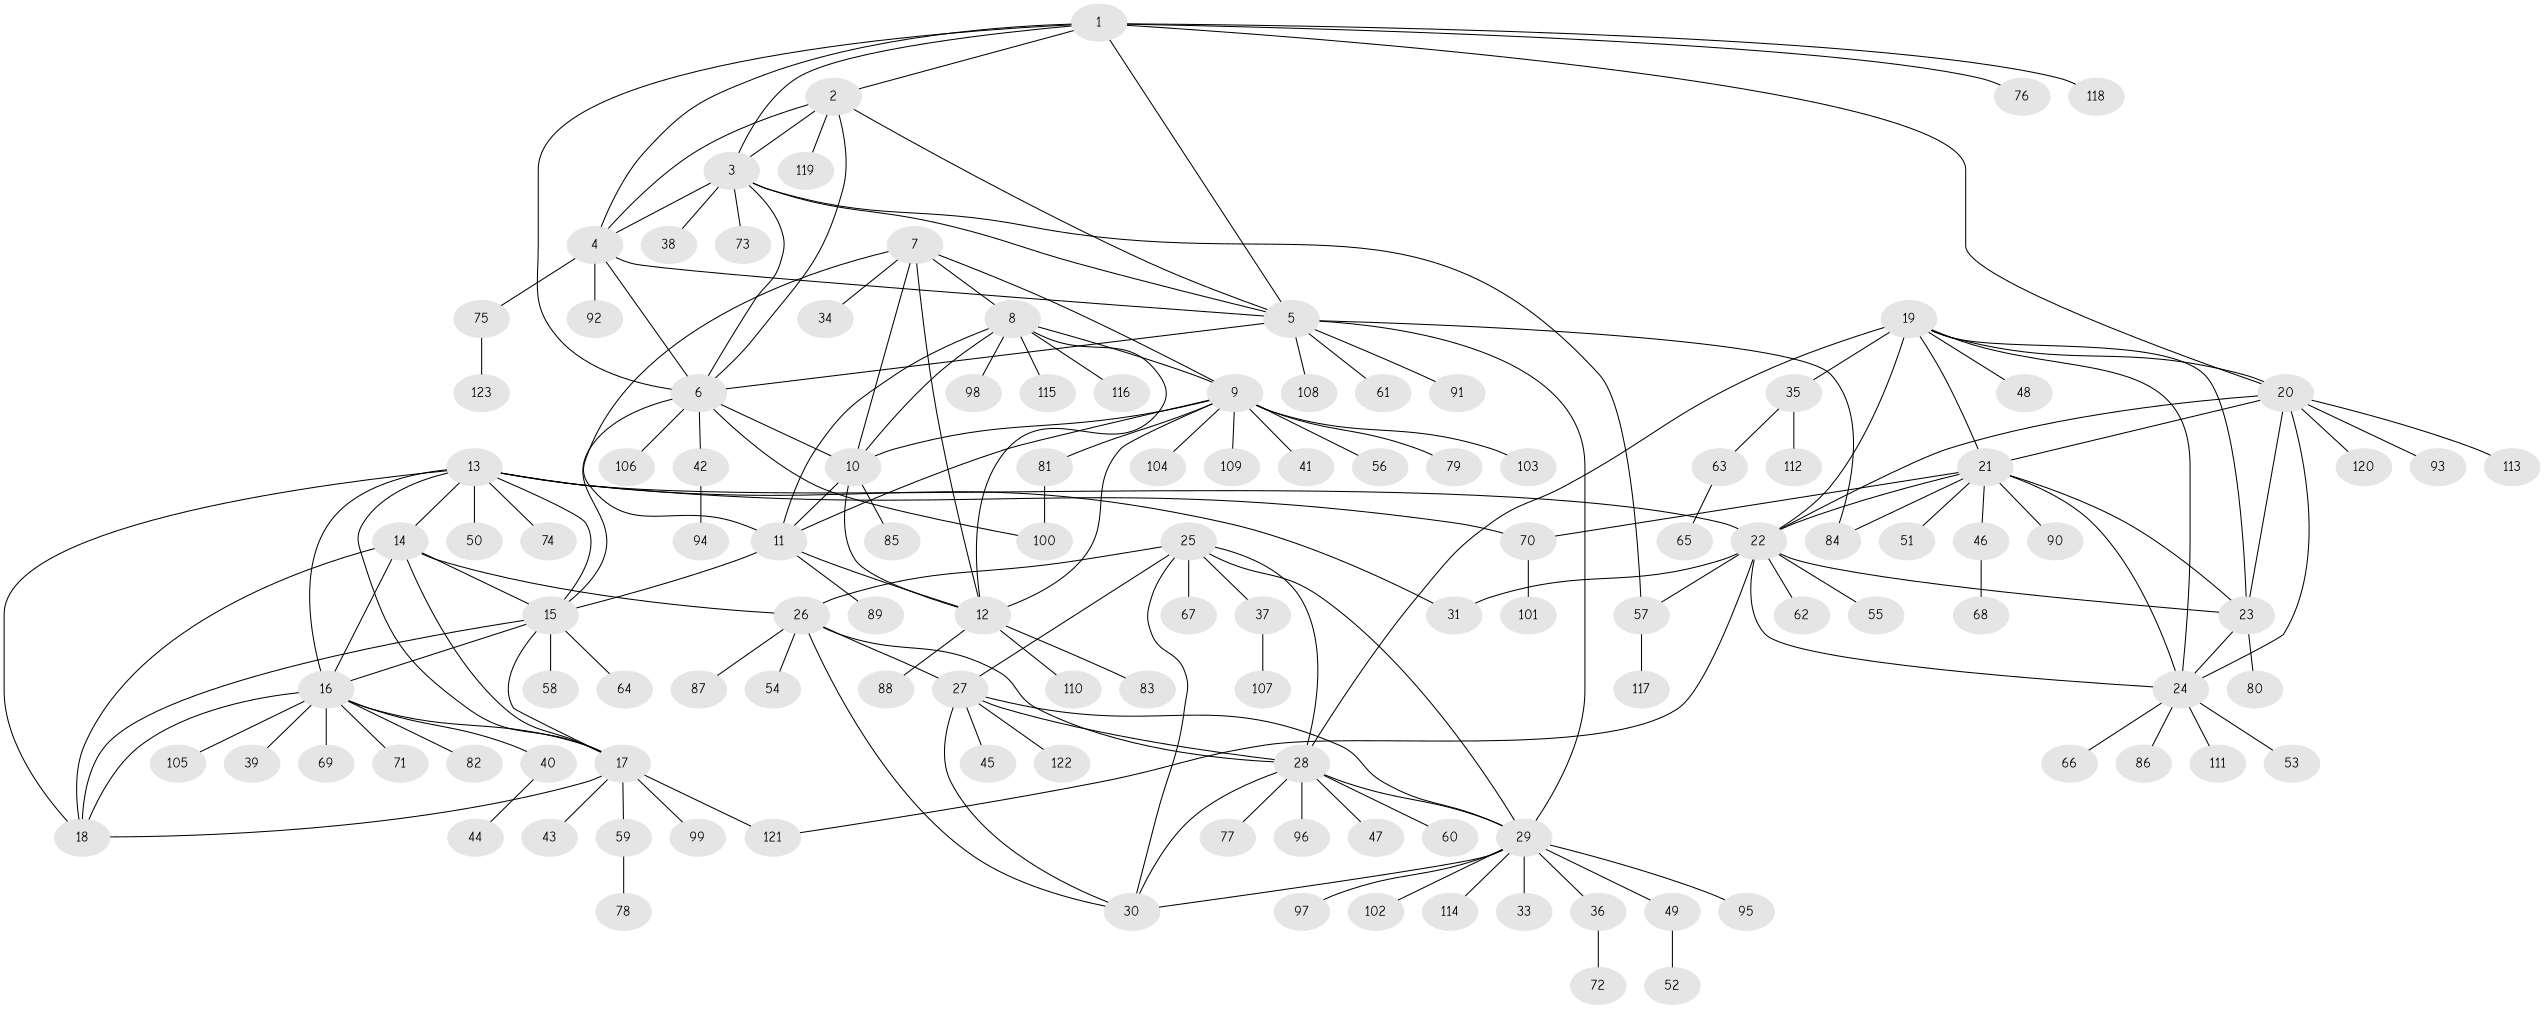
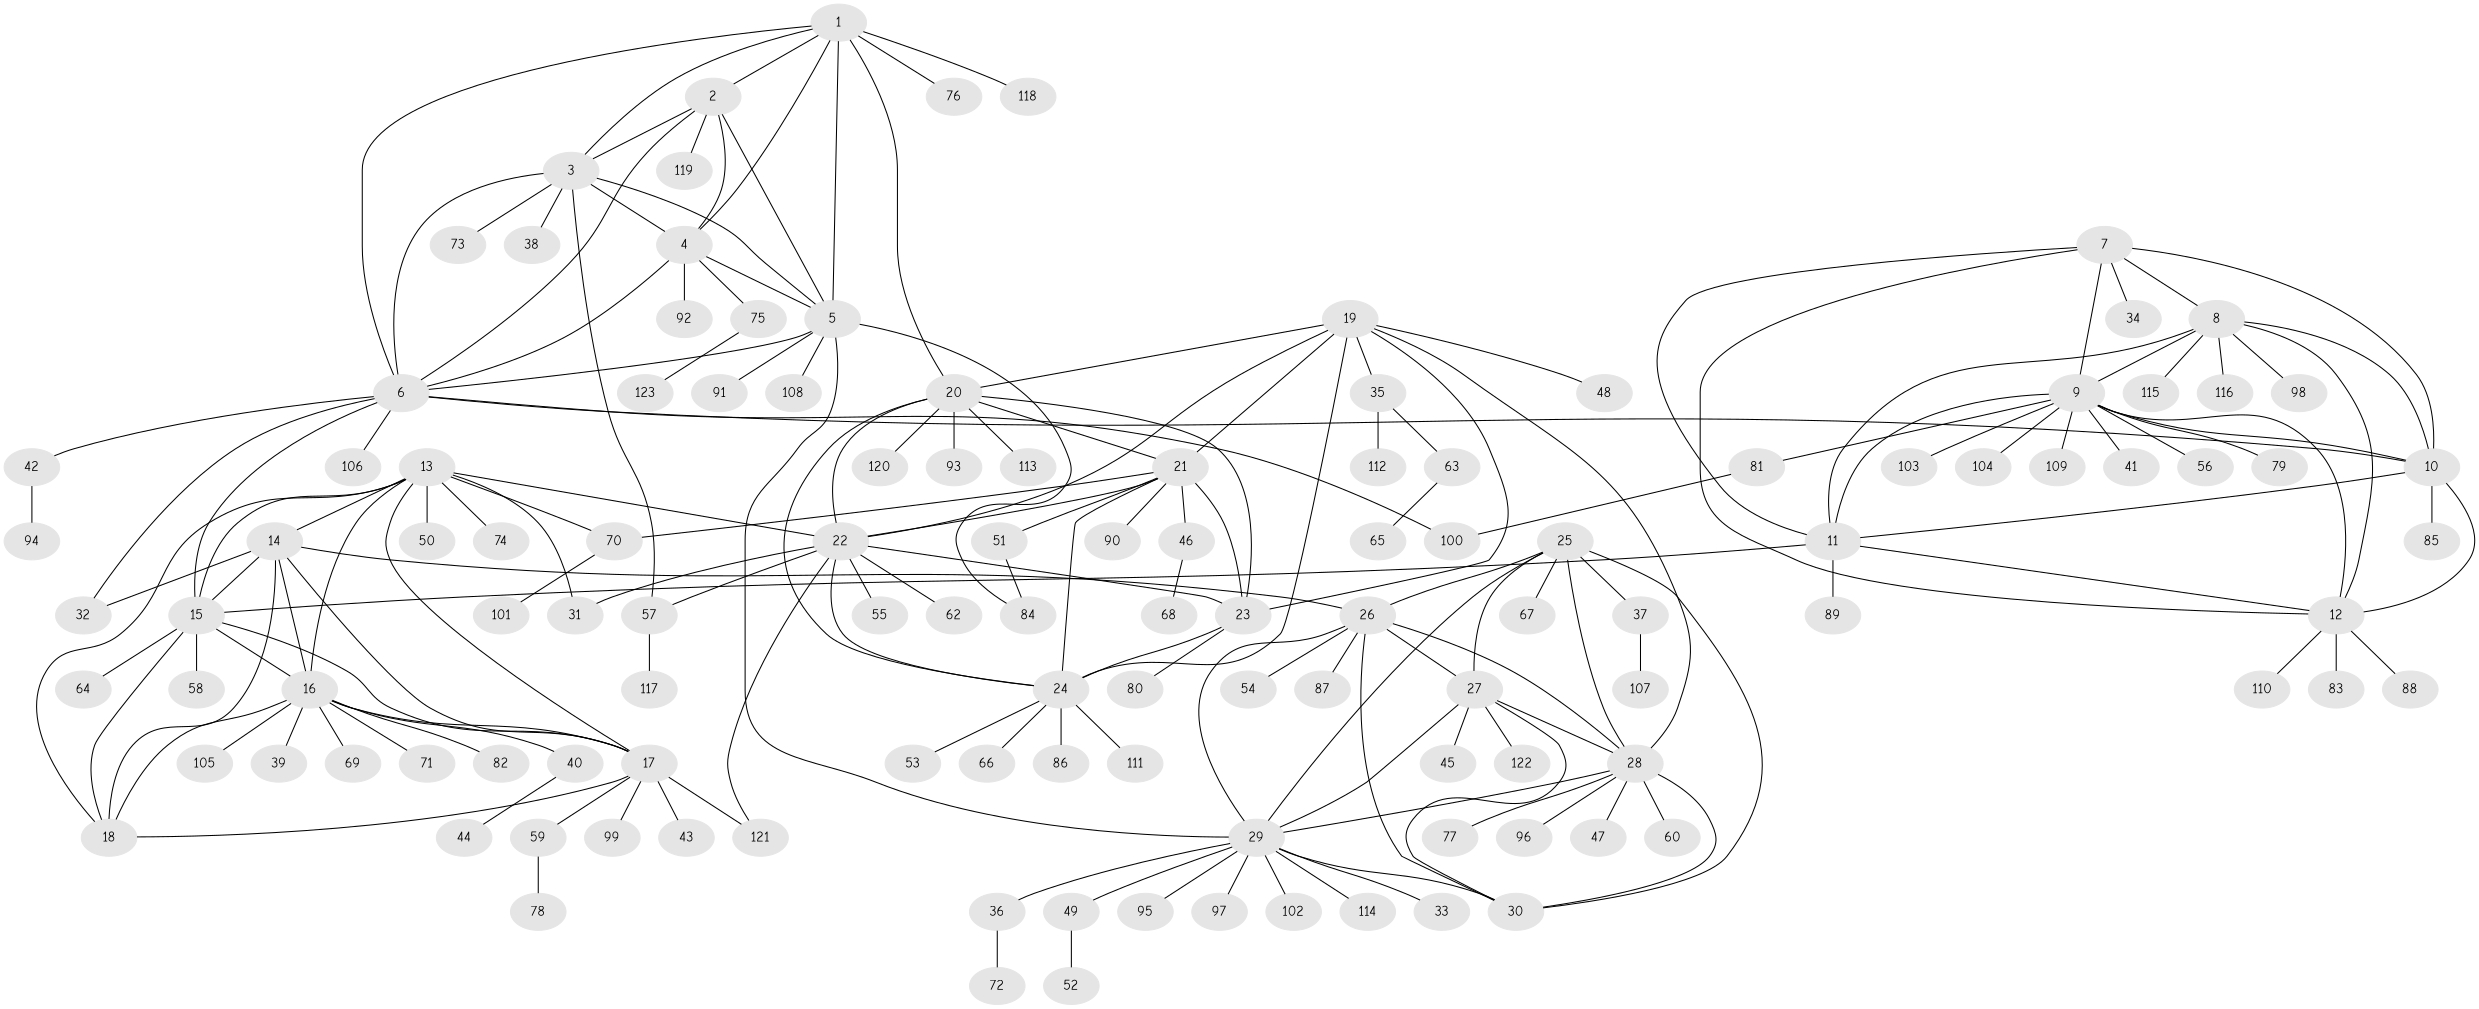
(1383, 393) -> none
(1909, 504) -> (1017, 586)
none -> (83, 615)
none -> (1207, 679)
